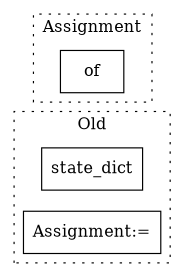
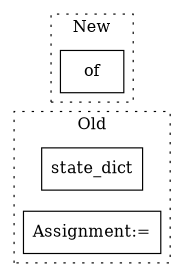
(93, 28) -> (92, 28)
